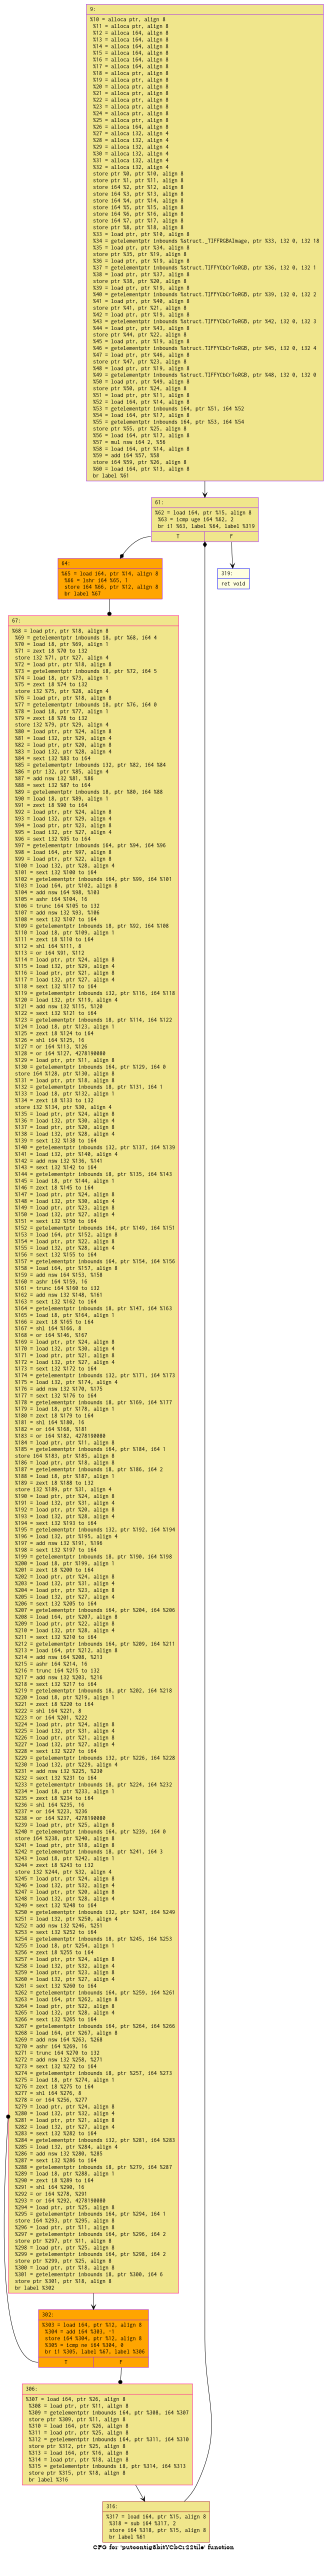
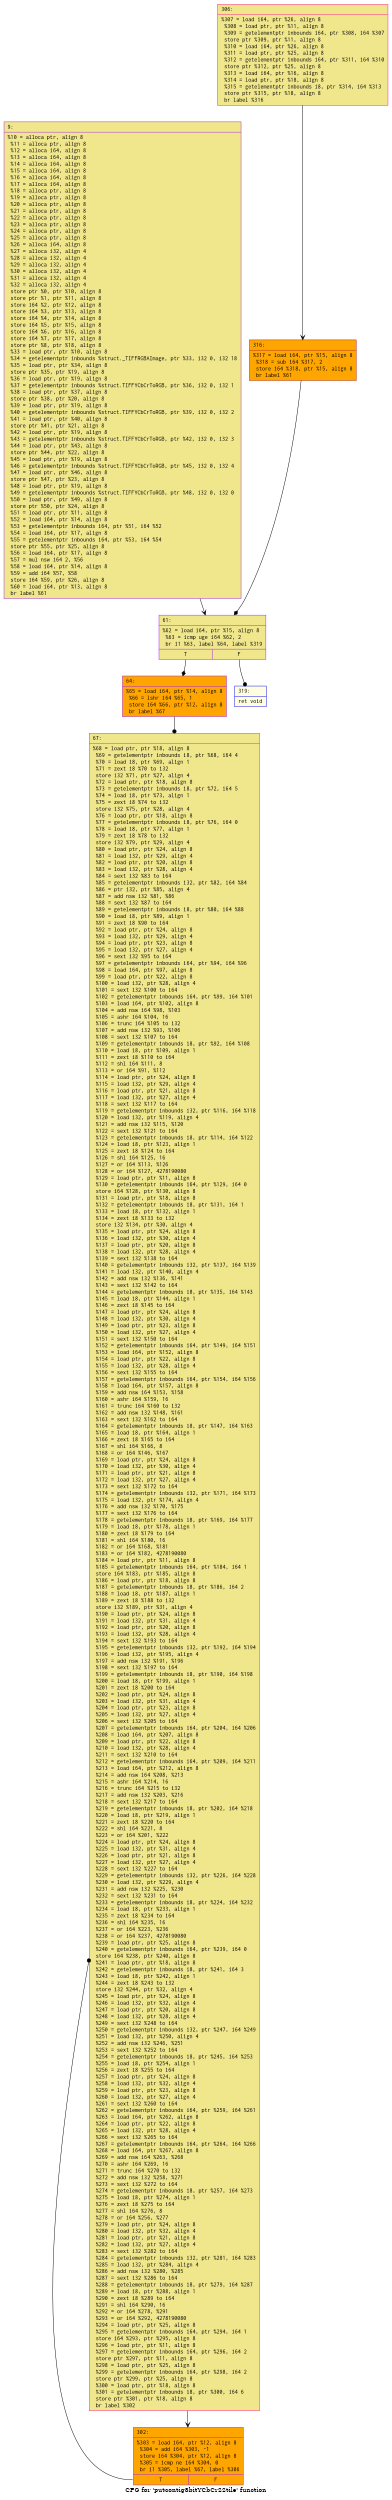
(232, 553) -> (241, 671)
(121, 2374) -> none
(156, 2522) -> (303, 360)
